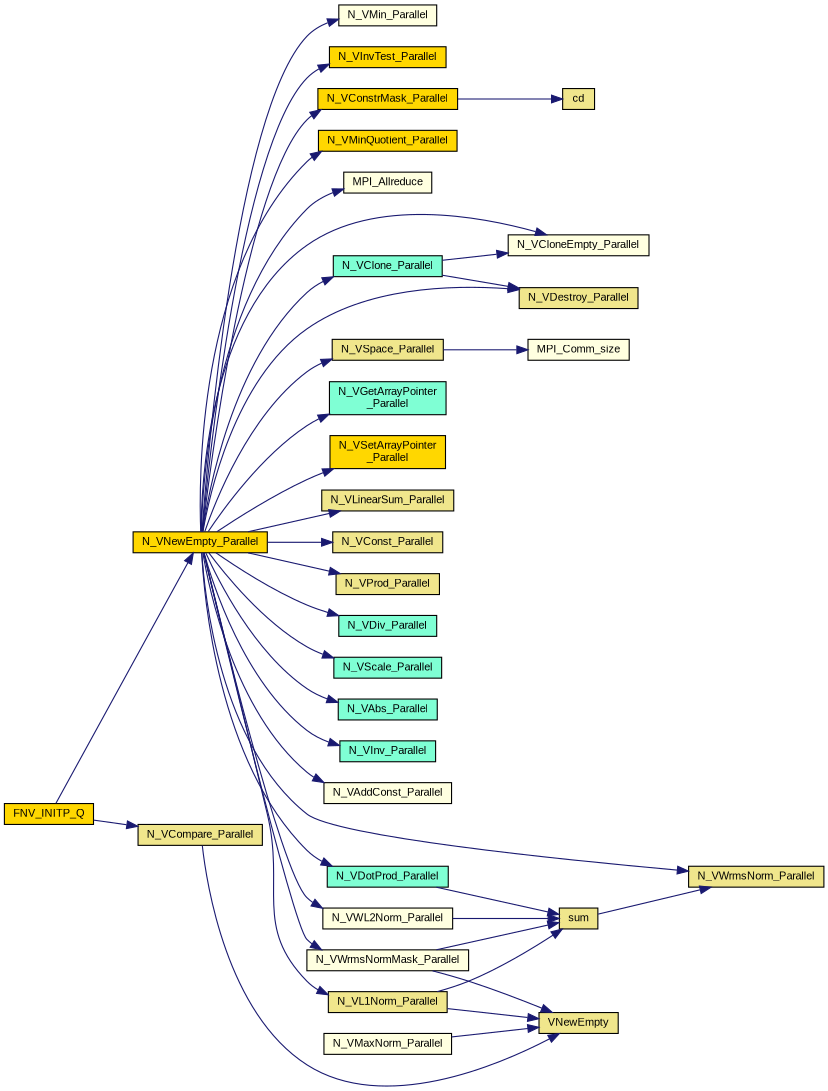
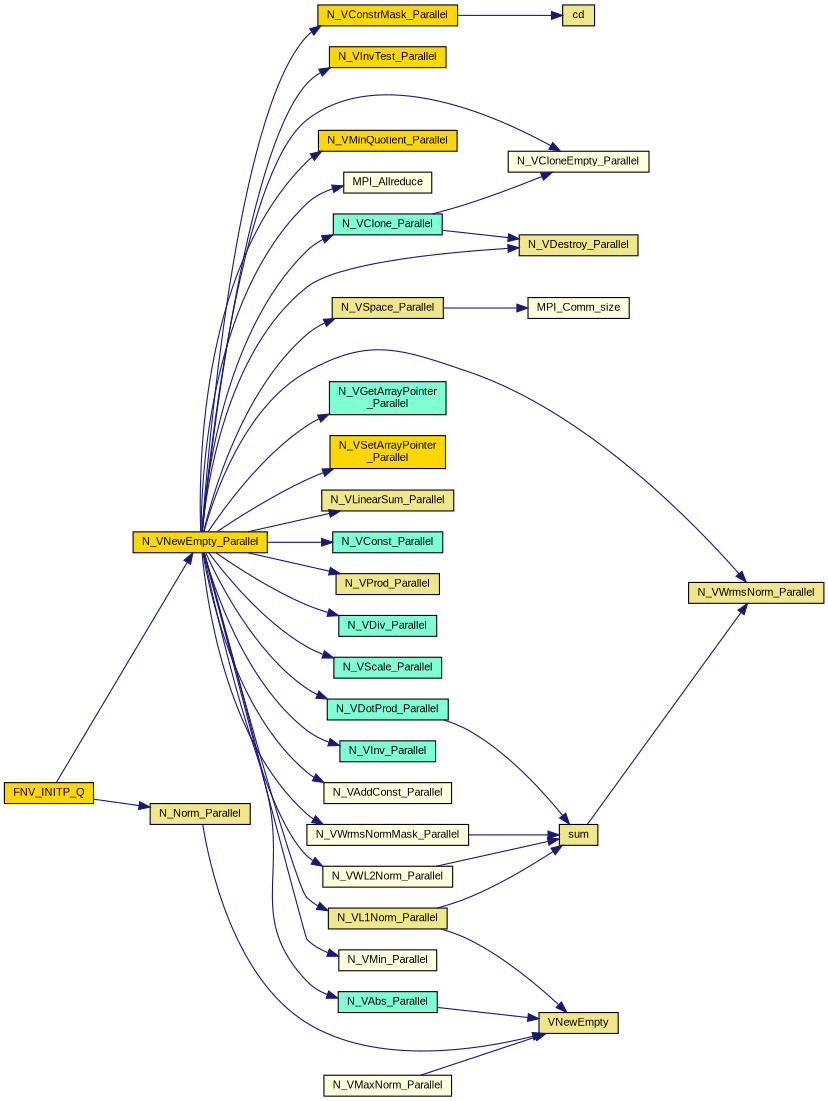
(388, 542) -> (388, 542)
(200, 835) -> (200, 814)
(488, 988) -> (483, 1012)
